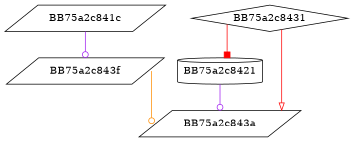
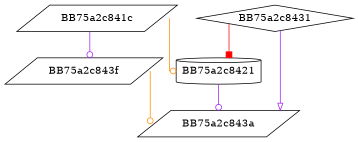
none -> (169, 45)
(282, 66) -> (280, 67)
